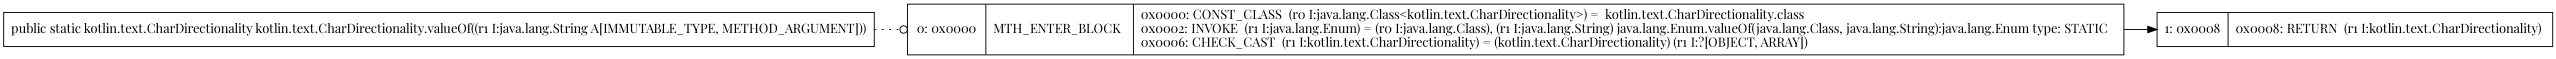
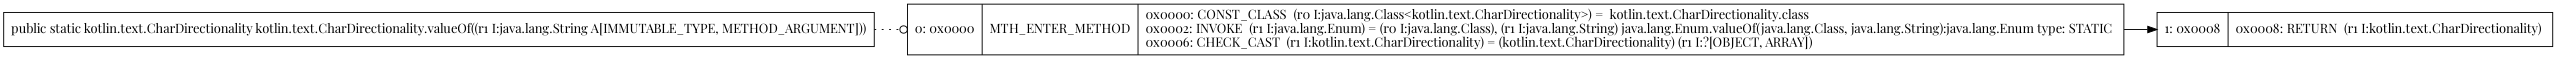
(1057, 29) -> (1060, 29)
